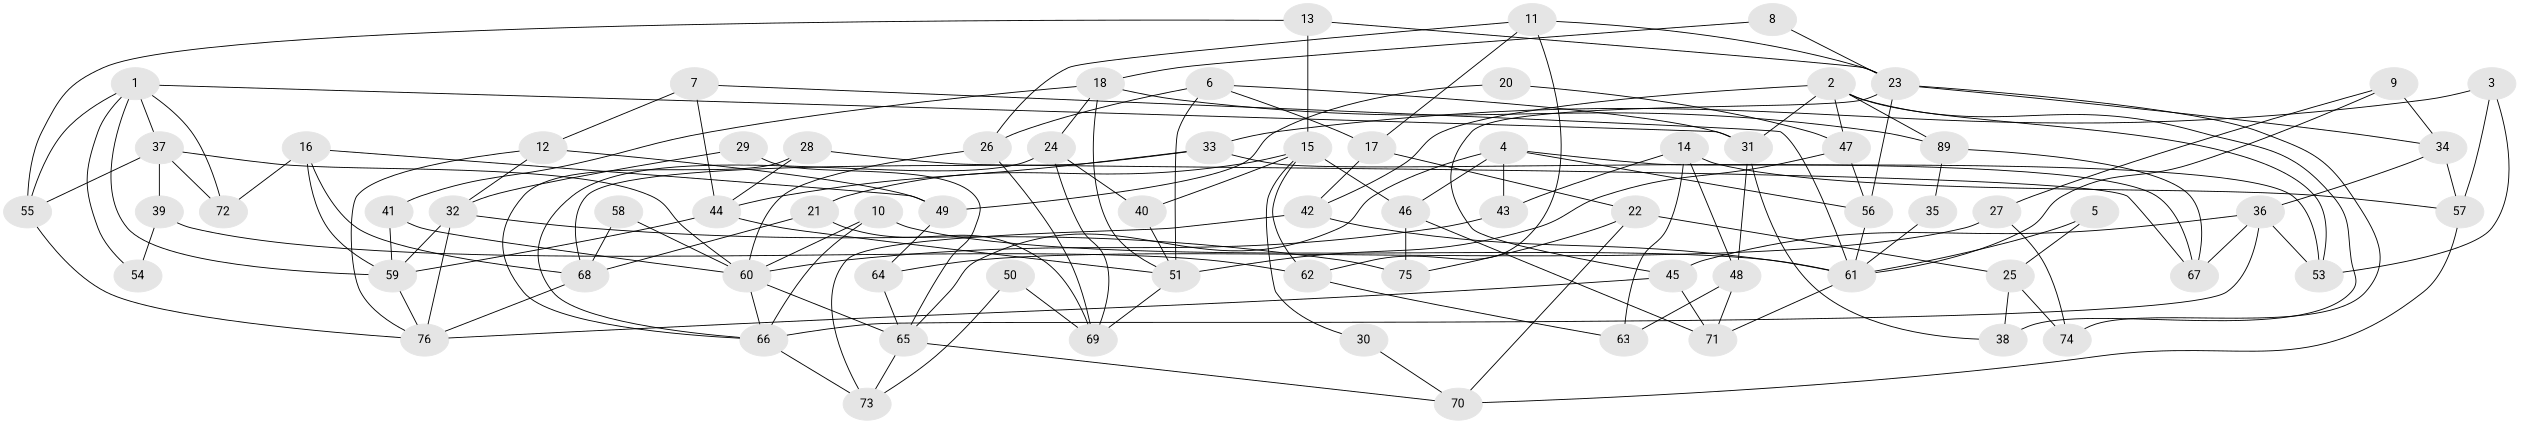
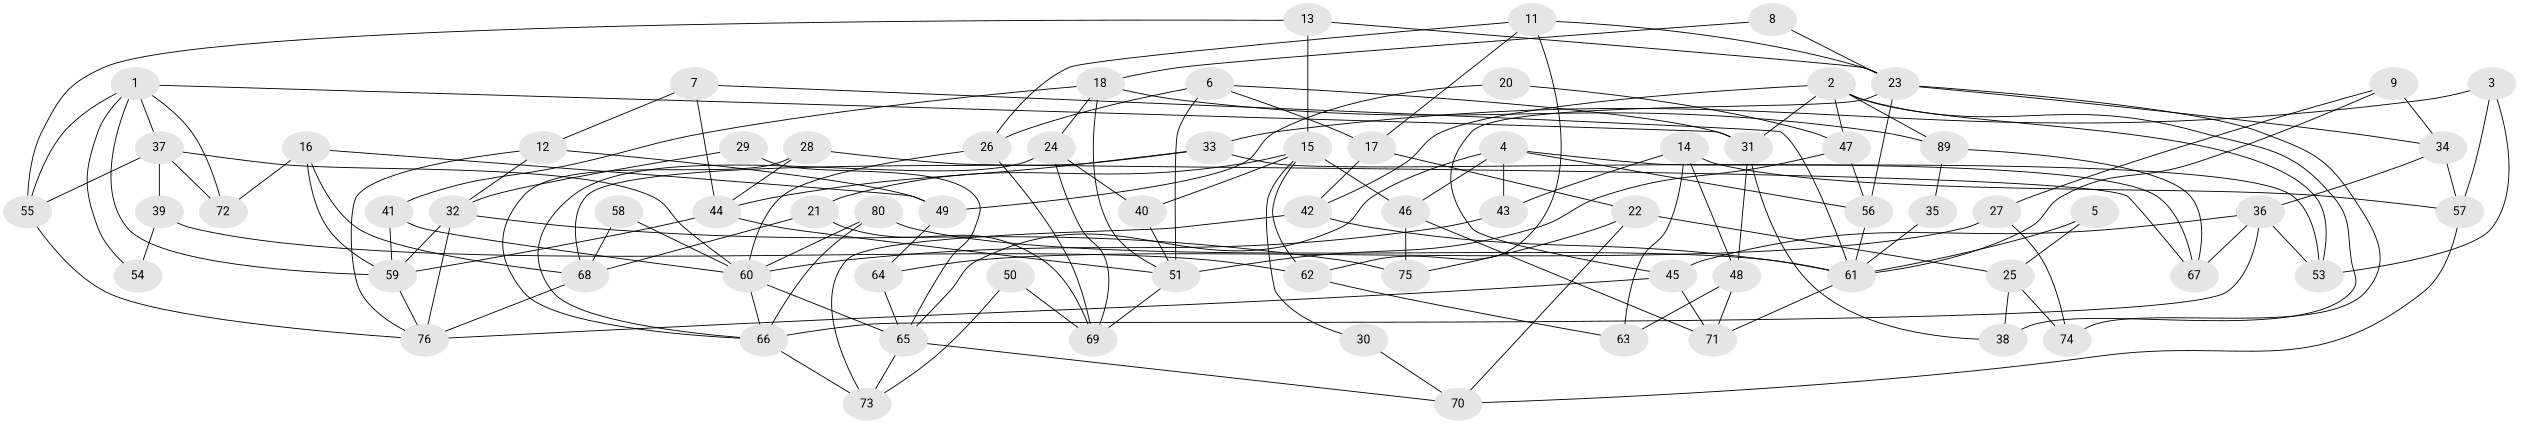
(879, 212) -> (879, 212)
